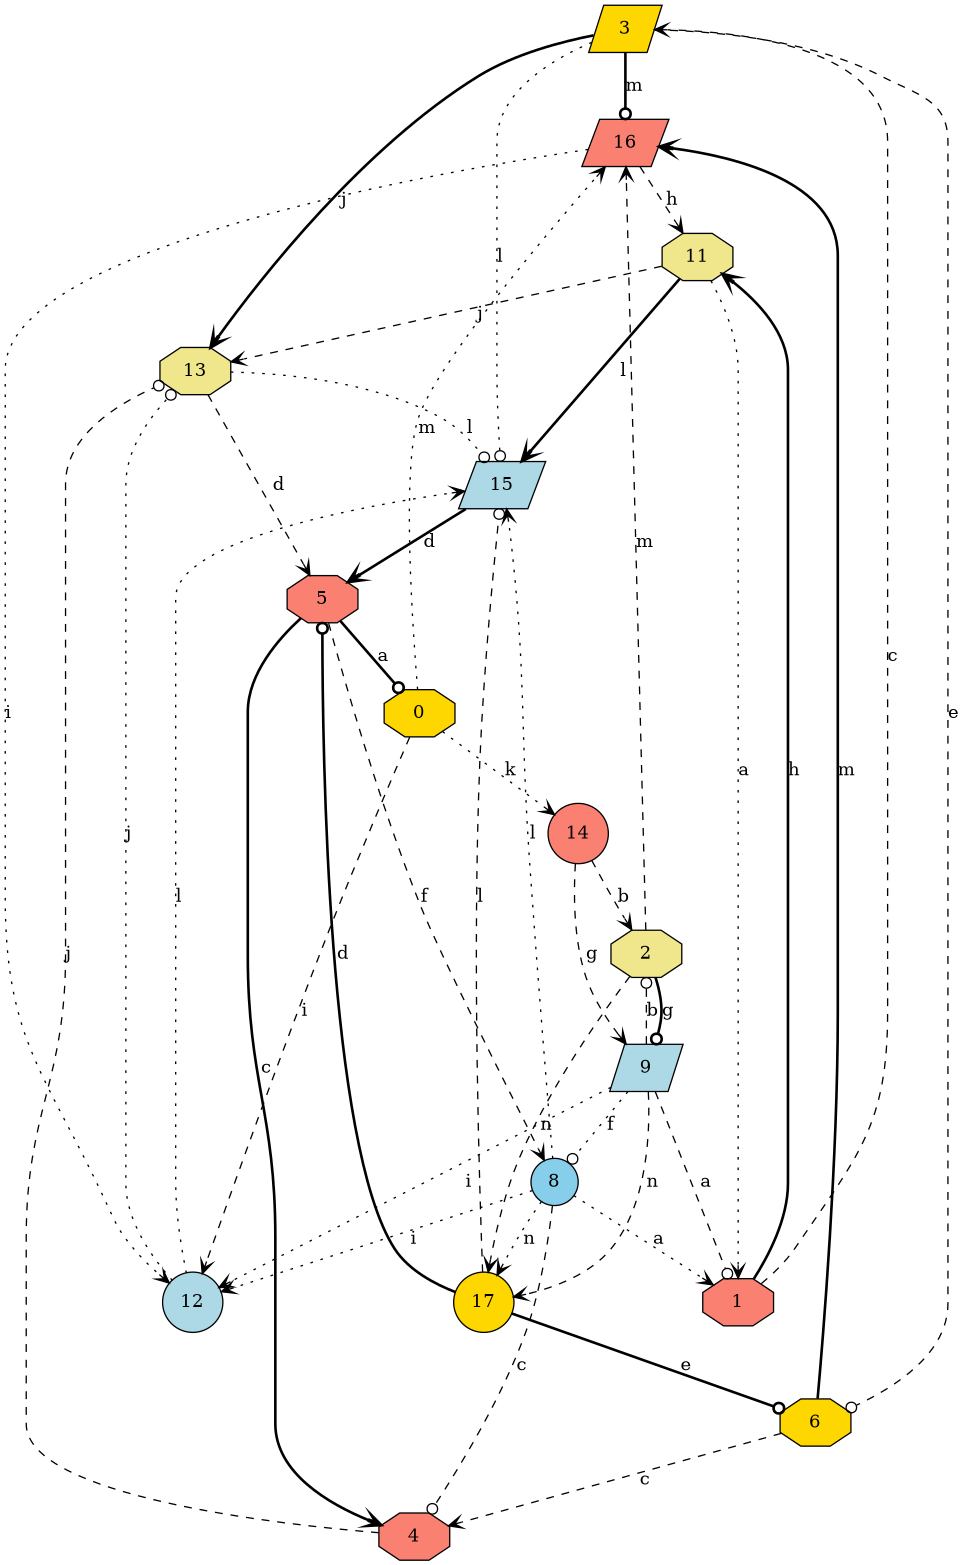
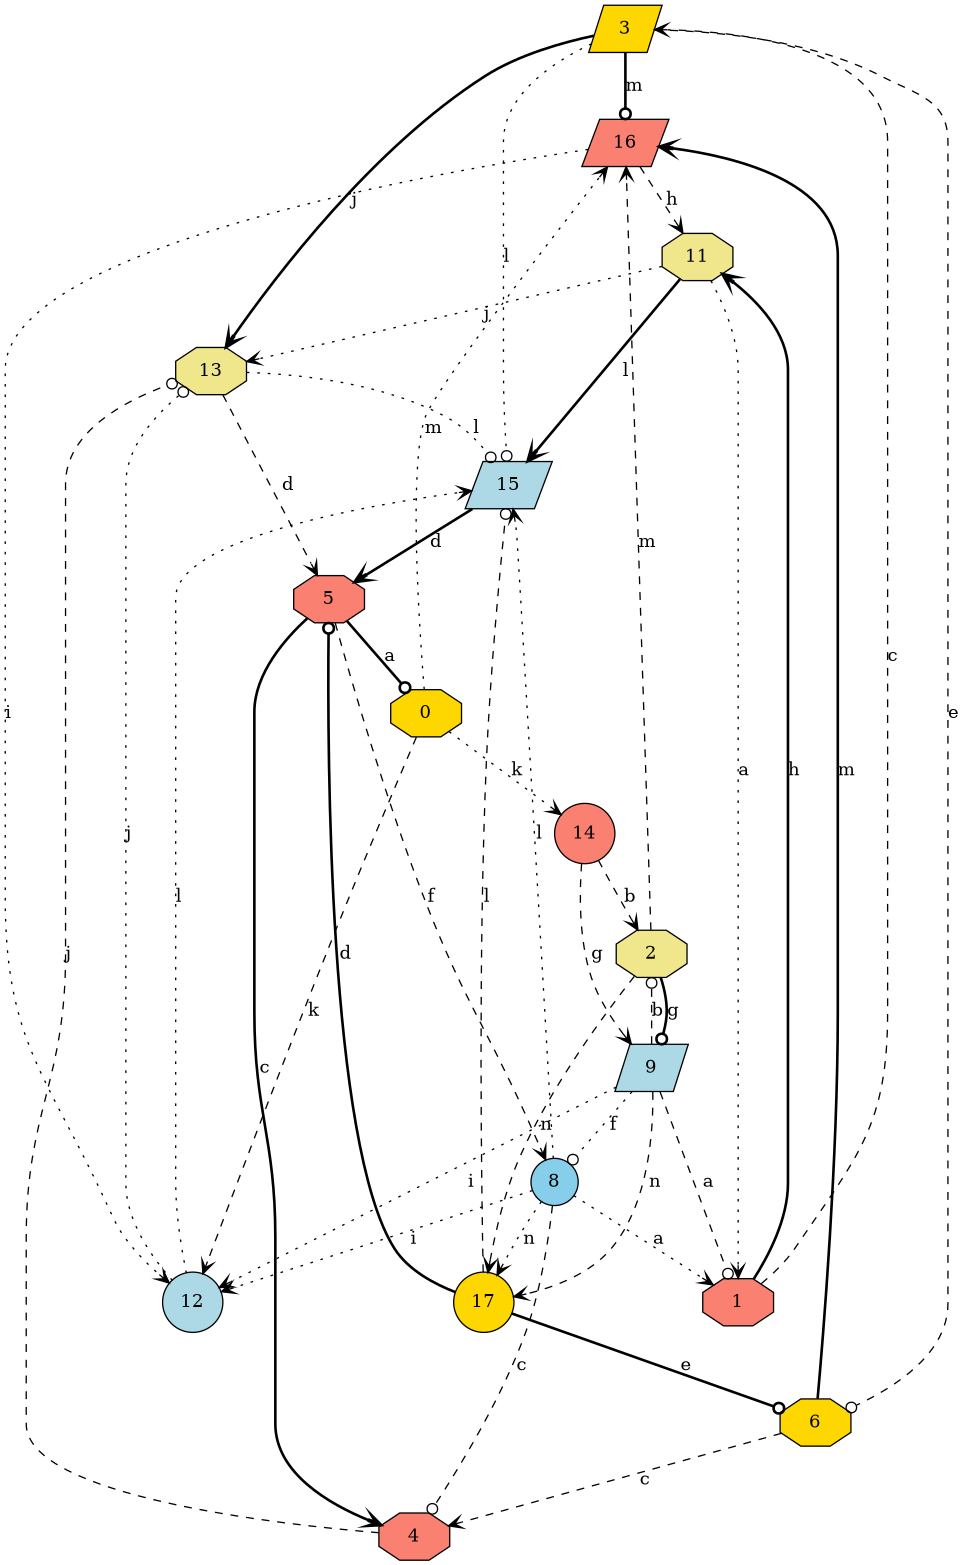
(453, 313) -> (461, 313)
(305, 1011) -> (314, 1011)
